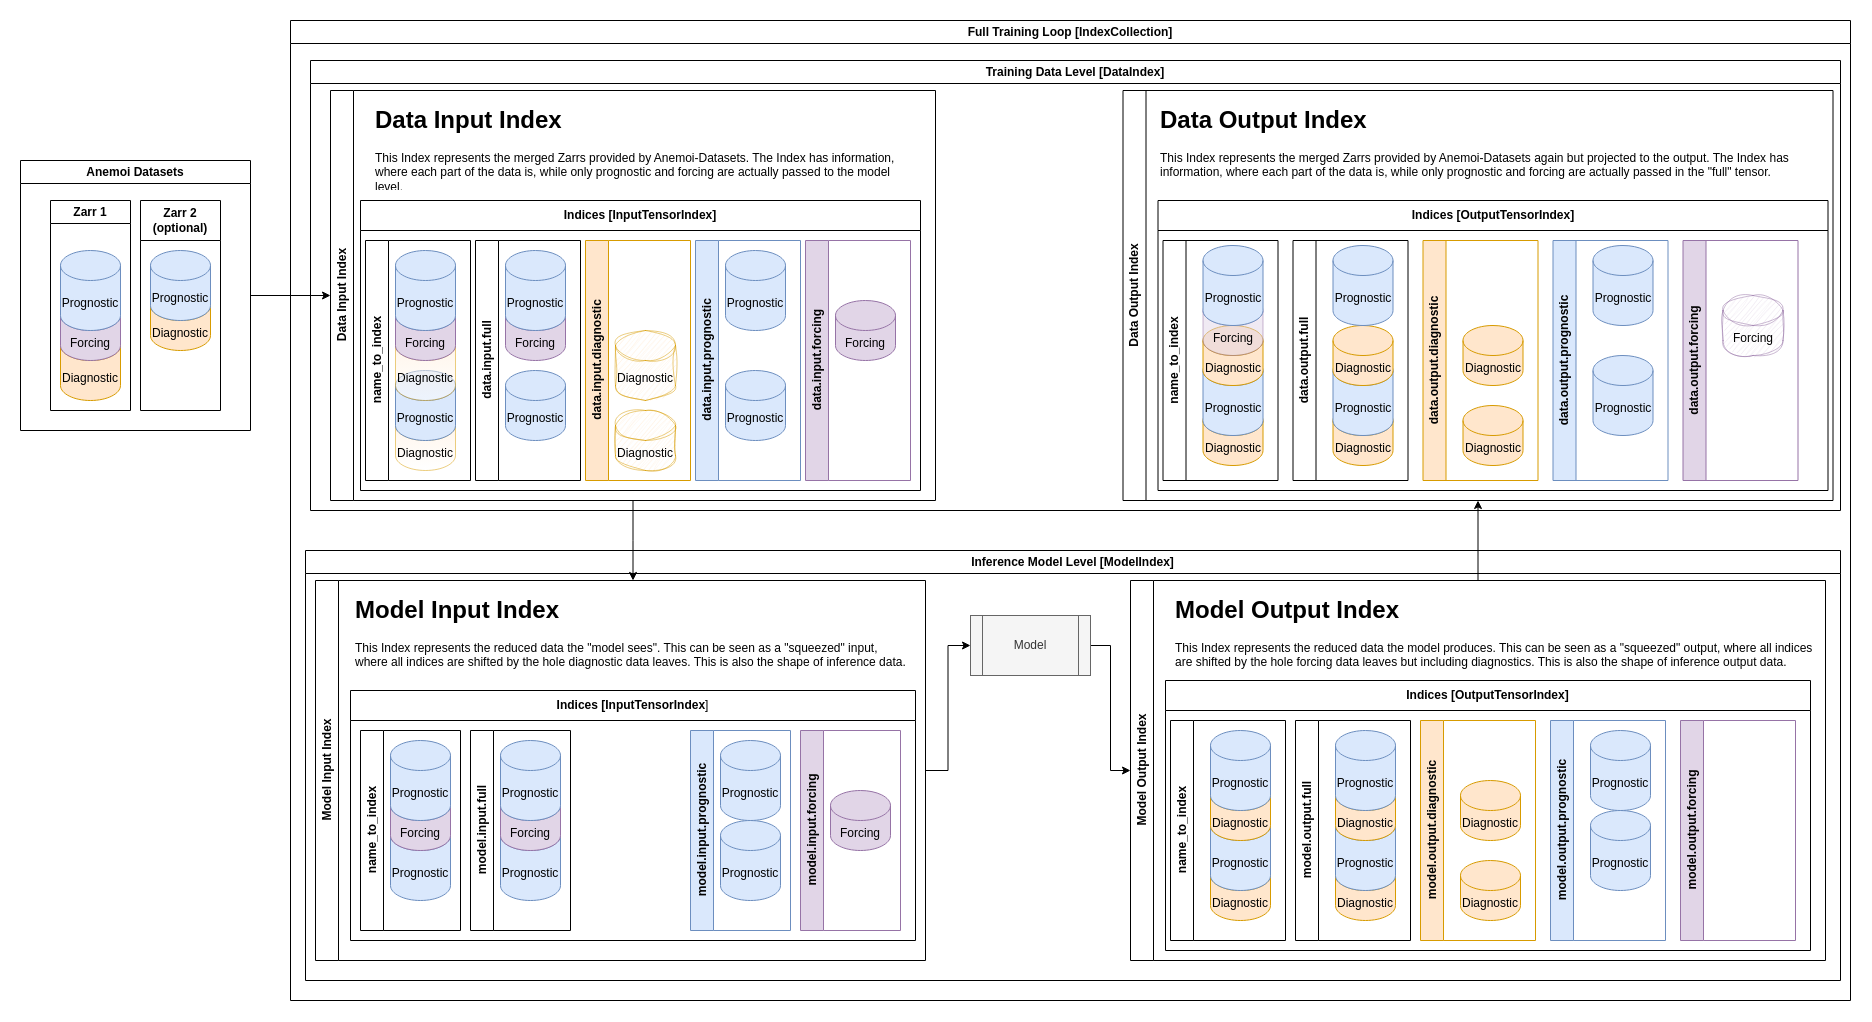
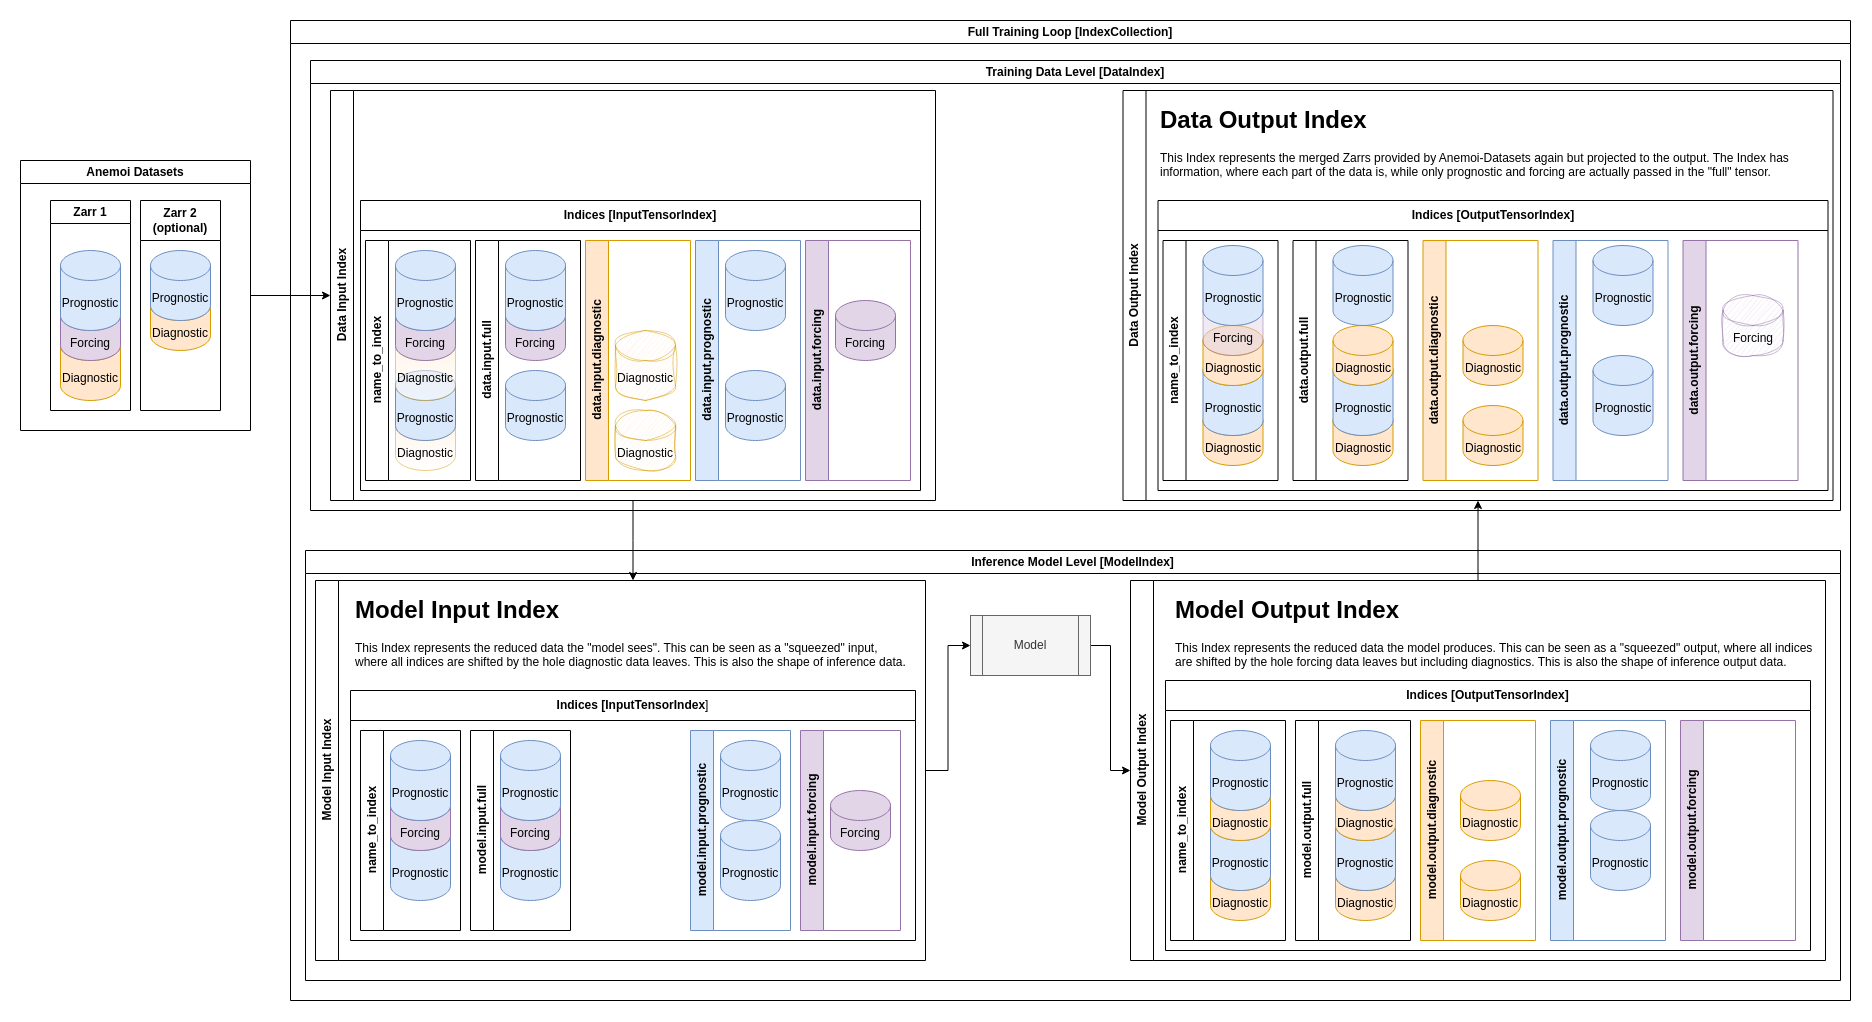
(646, 146) -> none
